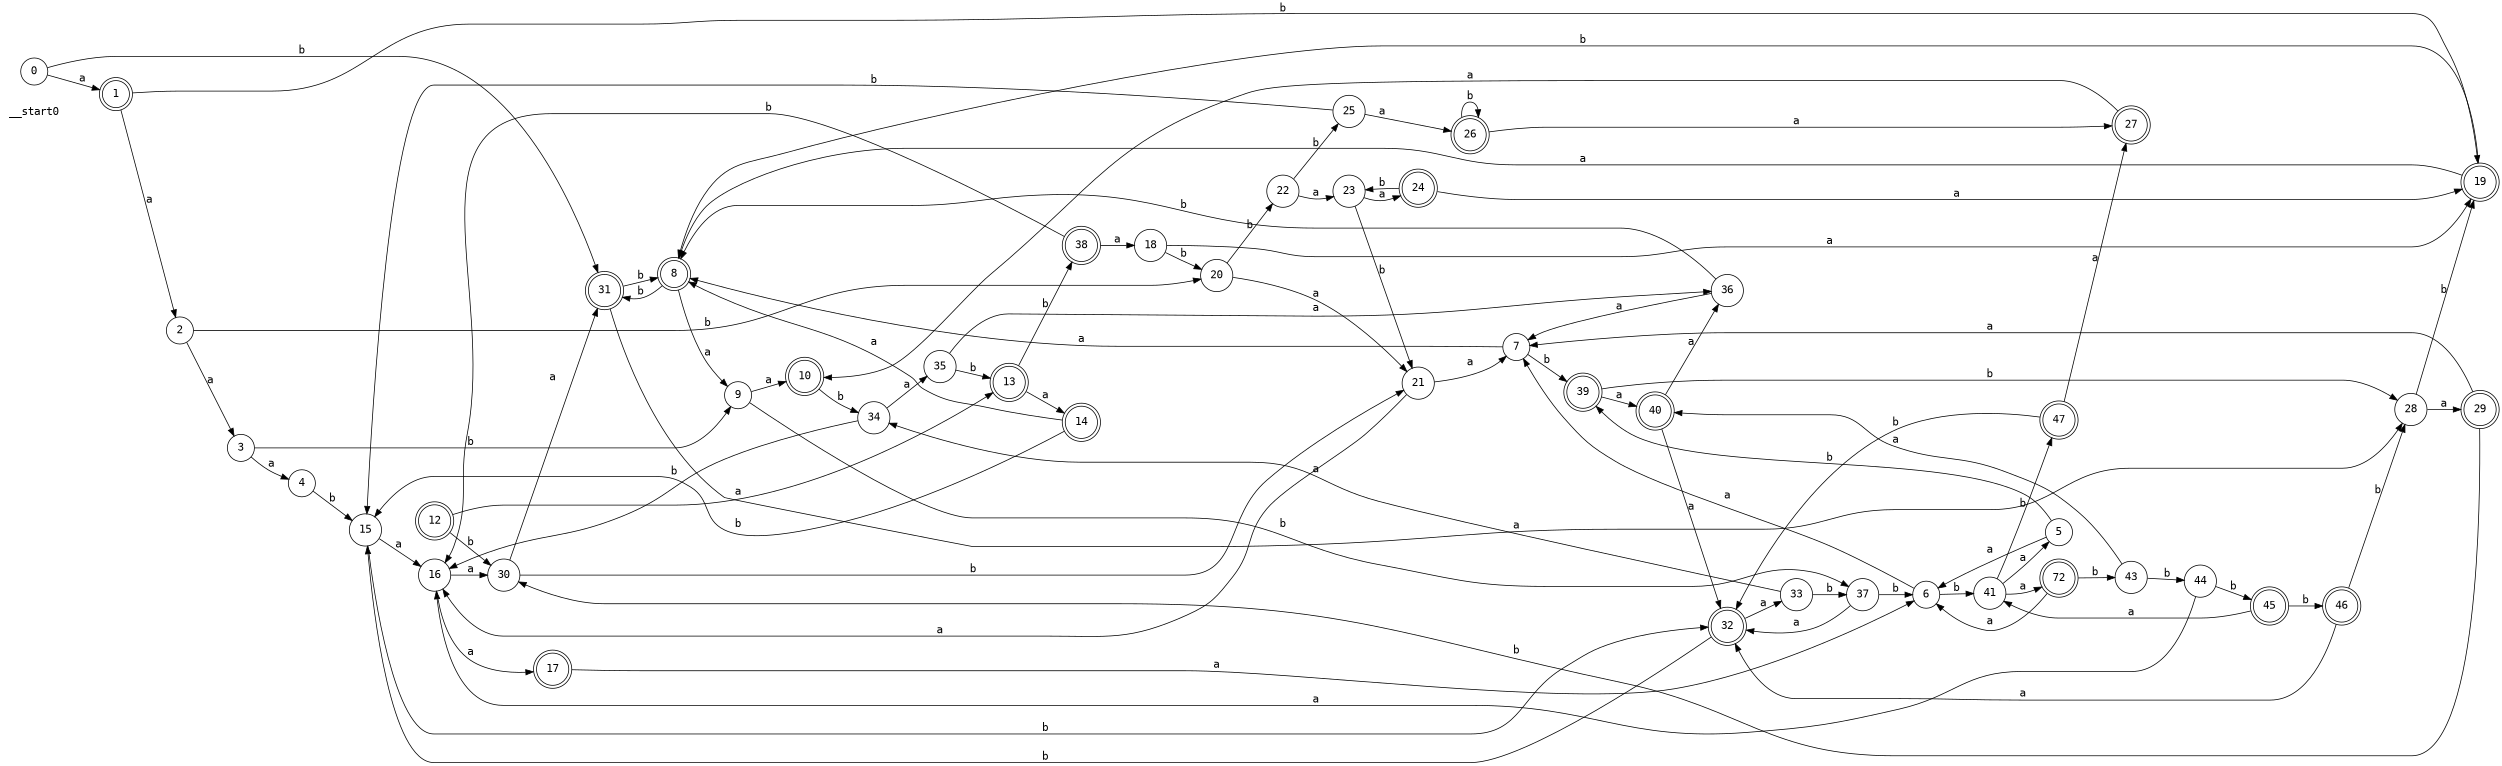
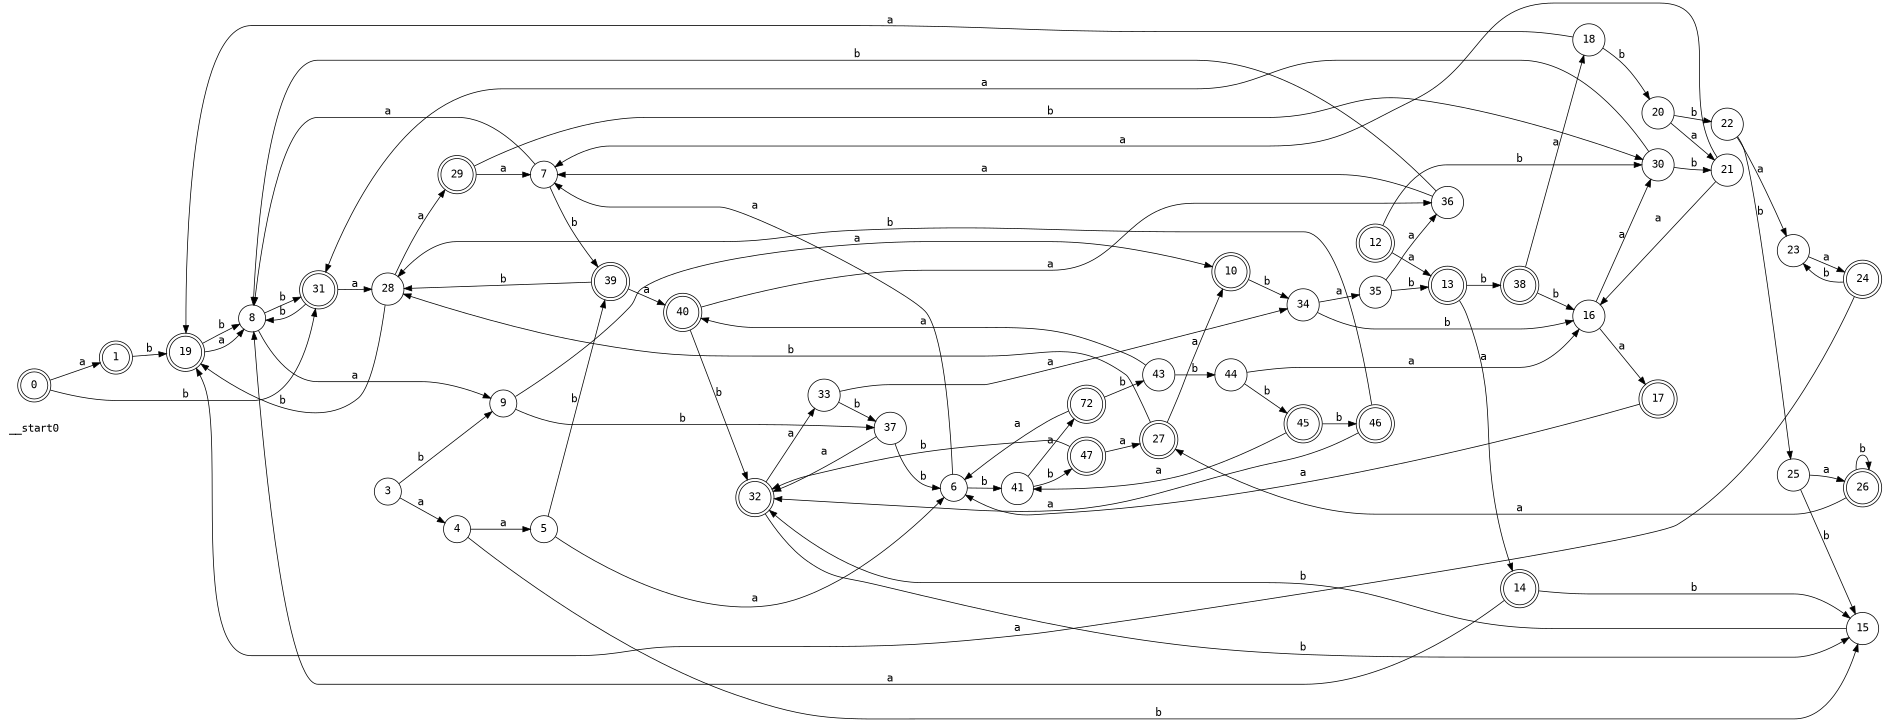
(34, 72) -> (34, 385)
(674, 274) -> (252, 318)
(1382, 284) -> none
(180, 330) -> none
none -> (794, 356)
(1691, 507) -> (719, 393)
(397, 550) -> none
(2024, 566) -> (497, 529)
